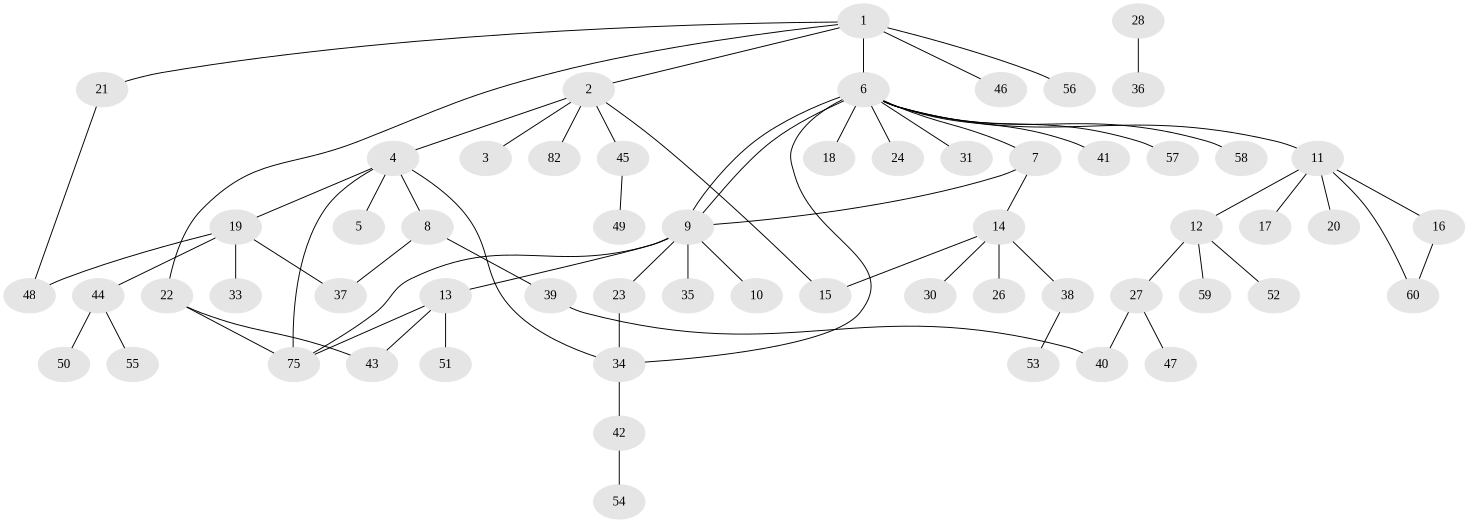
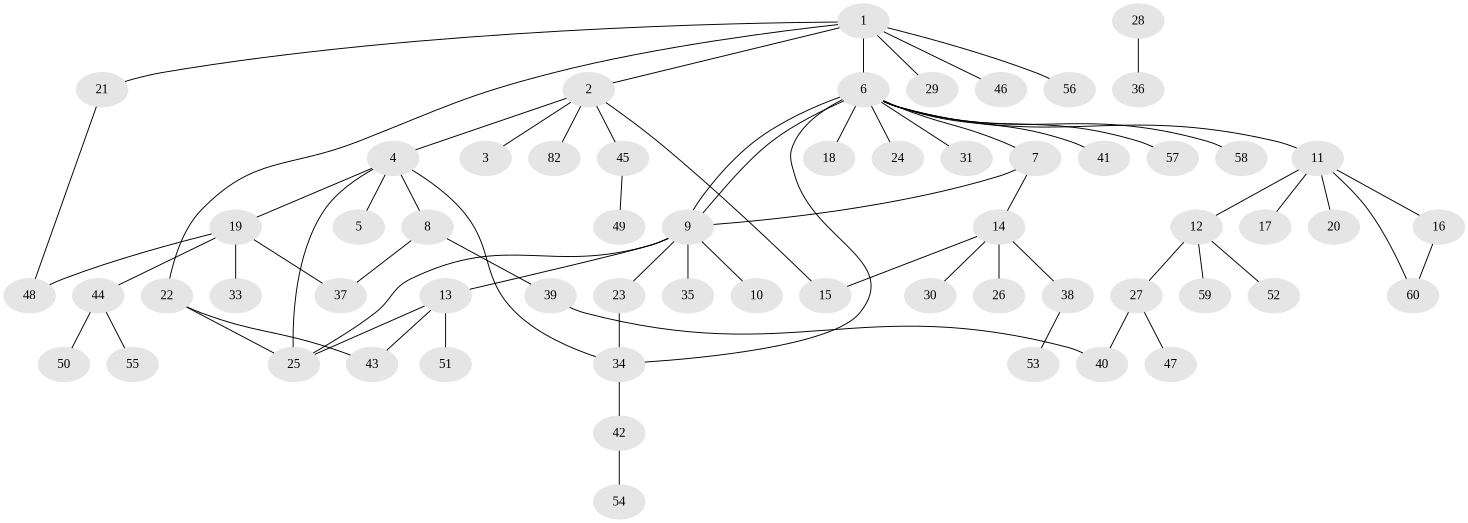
none -> (932, 90)
(294, 364) -> (294, 364)
